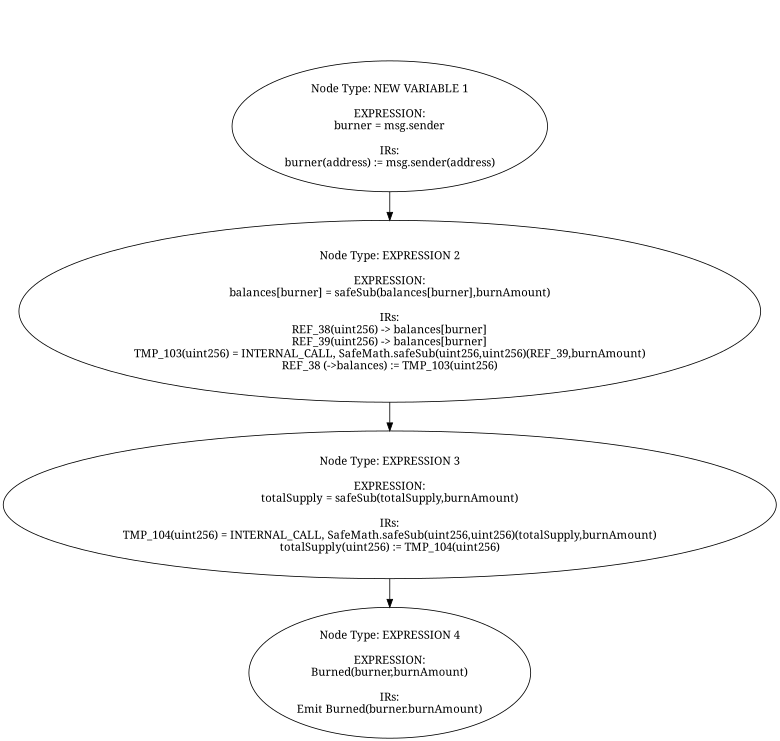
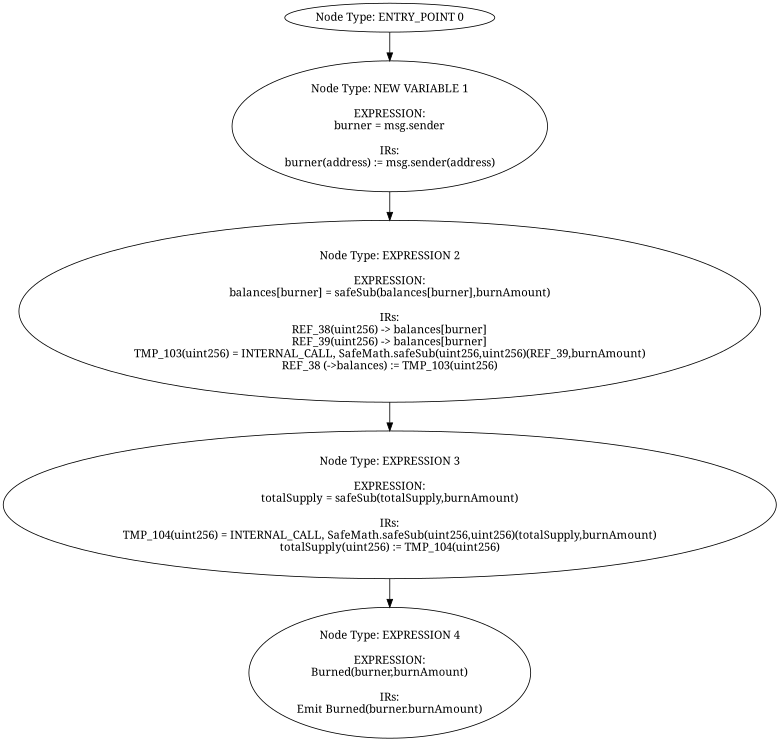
none -> (390, 18)
